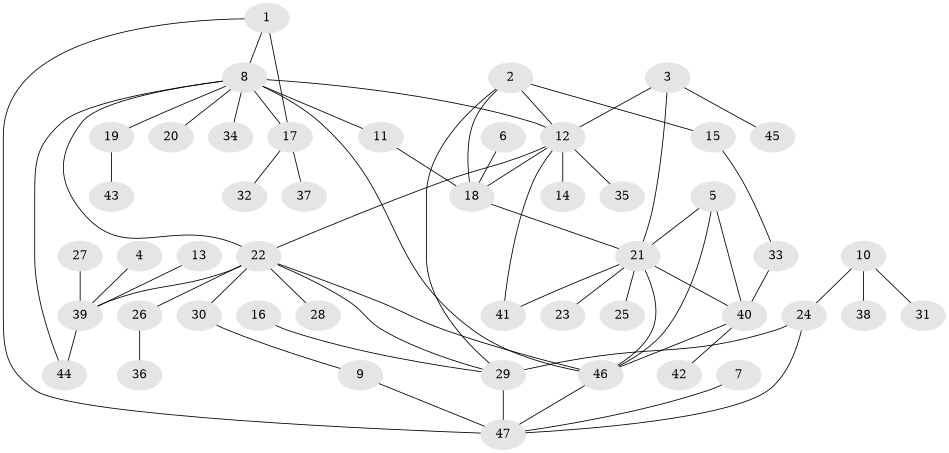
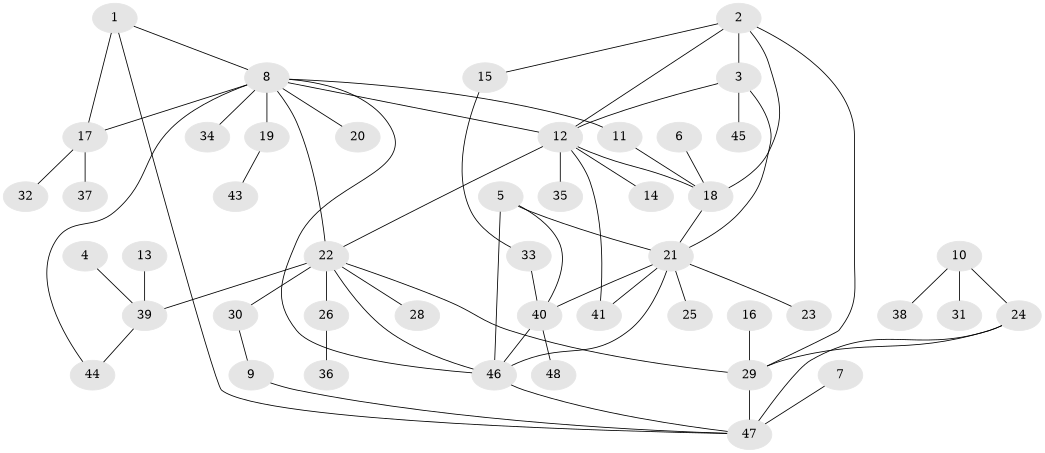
none -> (739, 48)
(80, 256) -> none
(679, 375) -> (554, 375)
